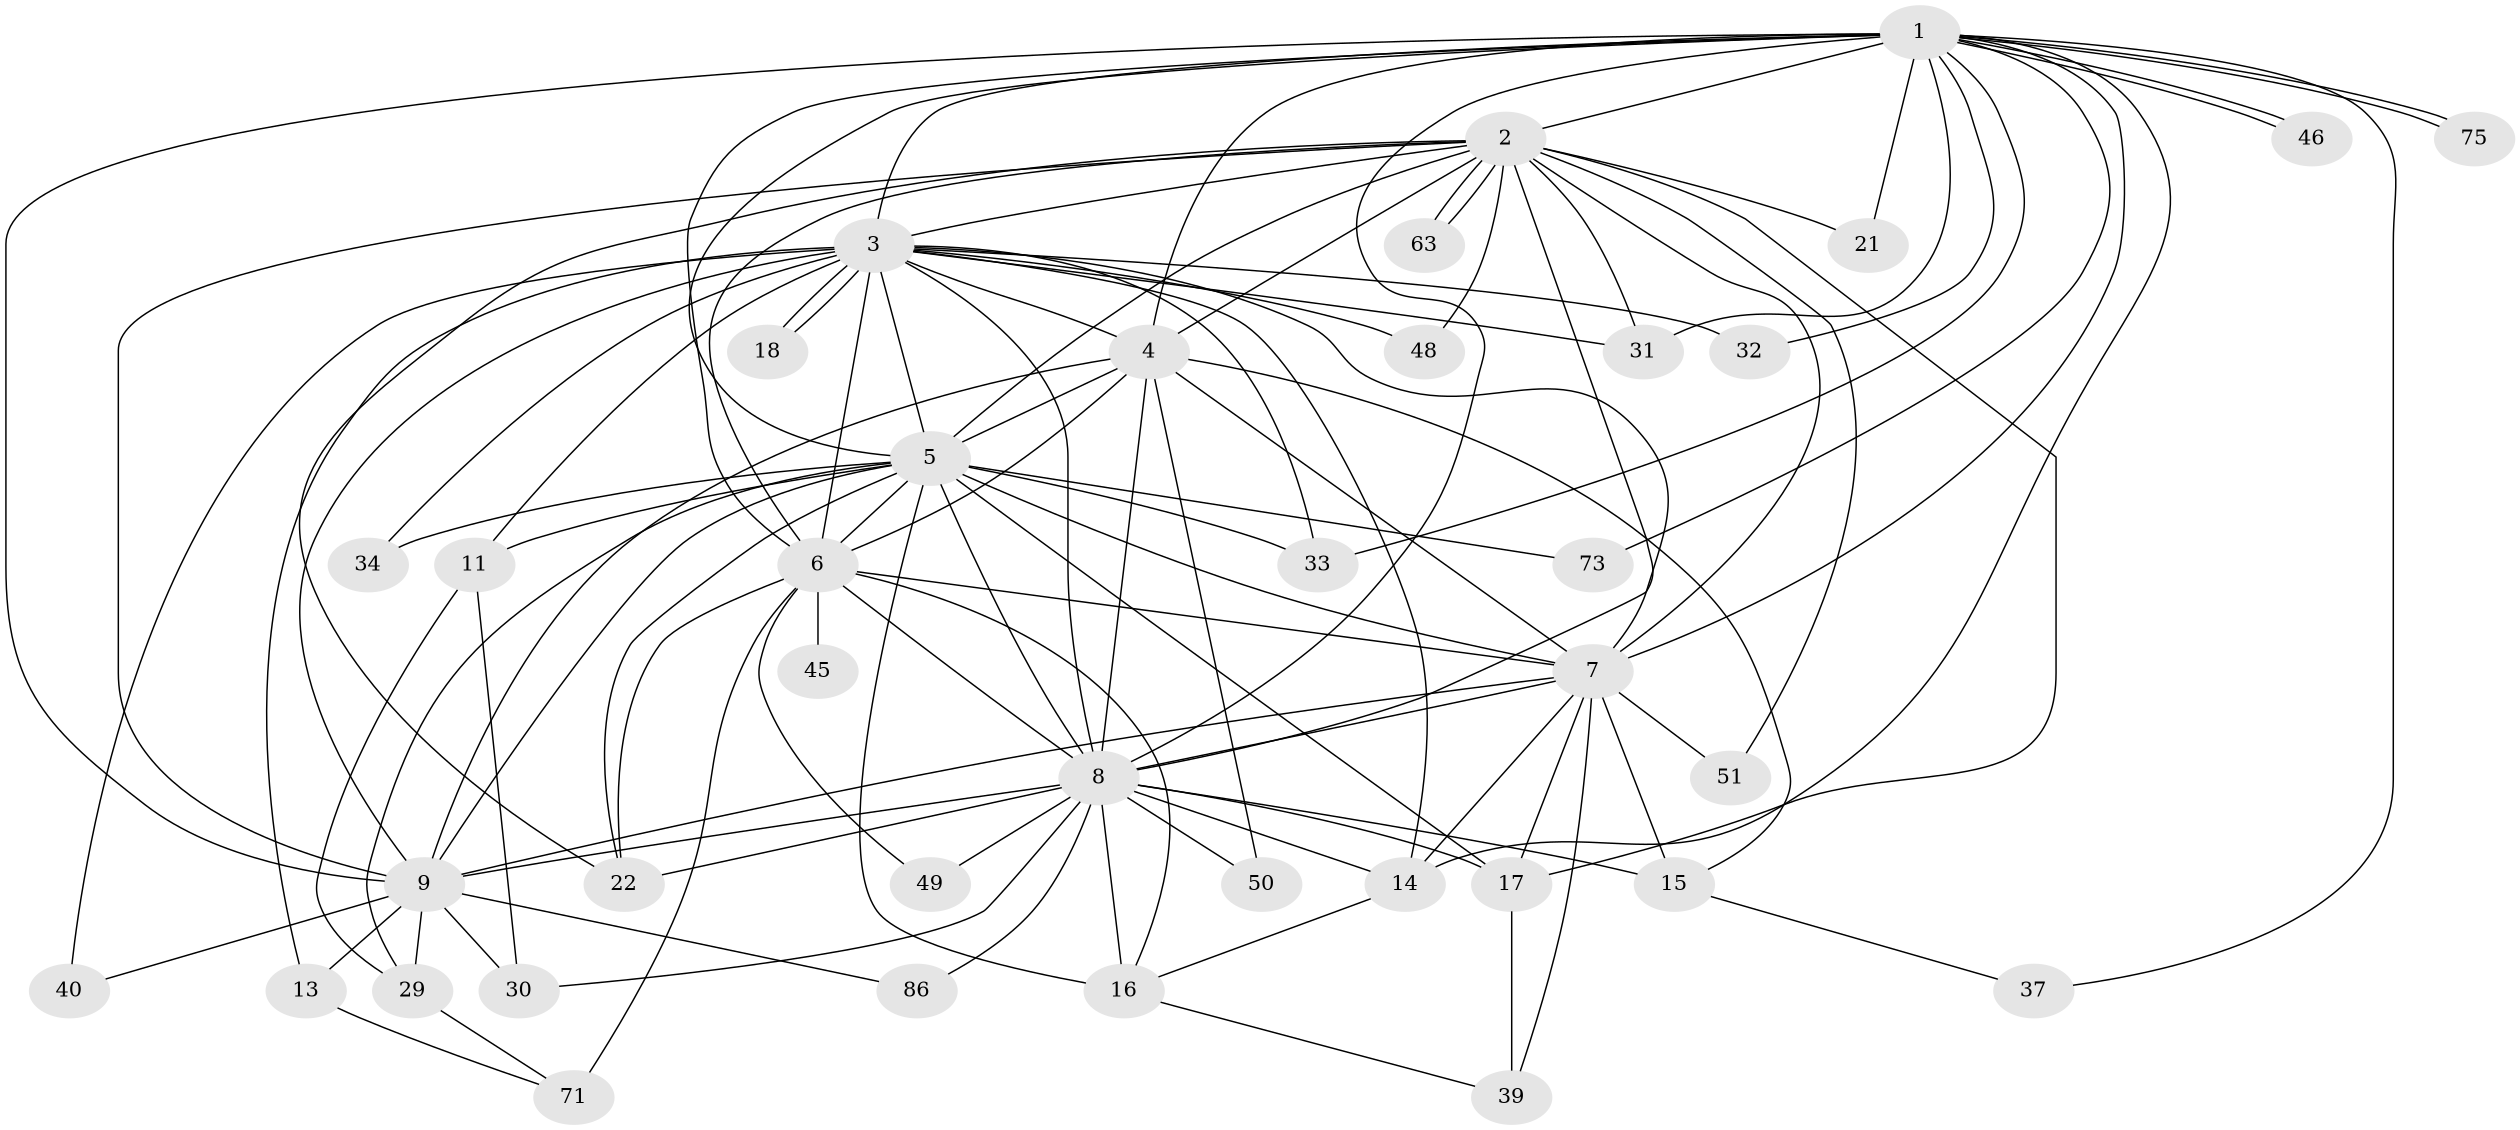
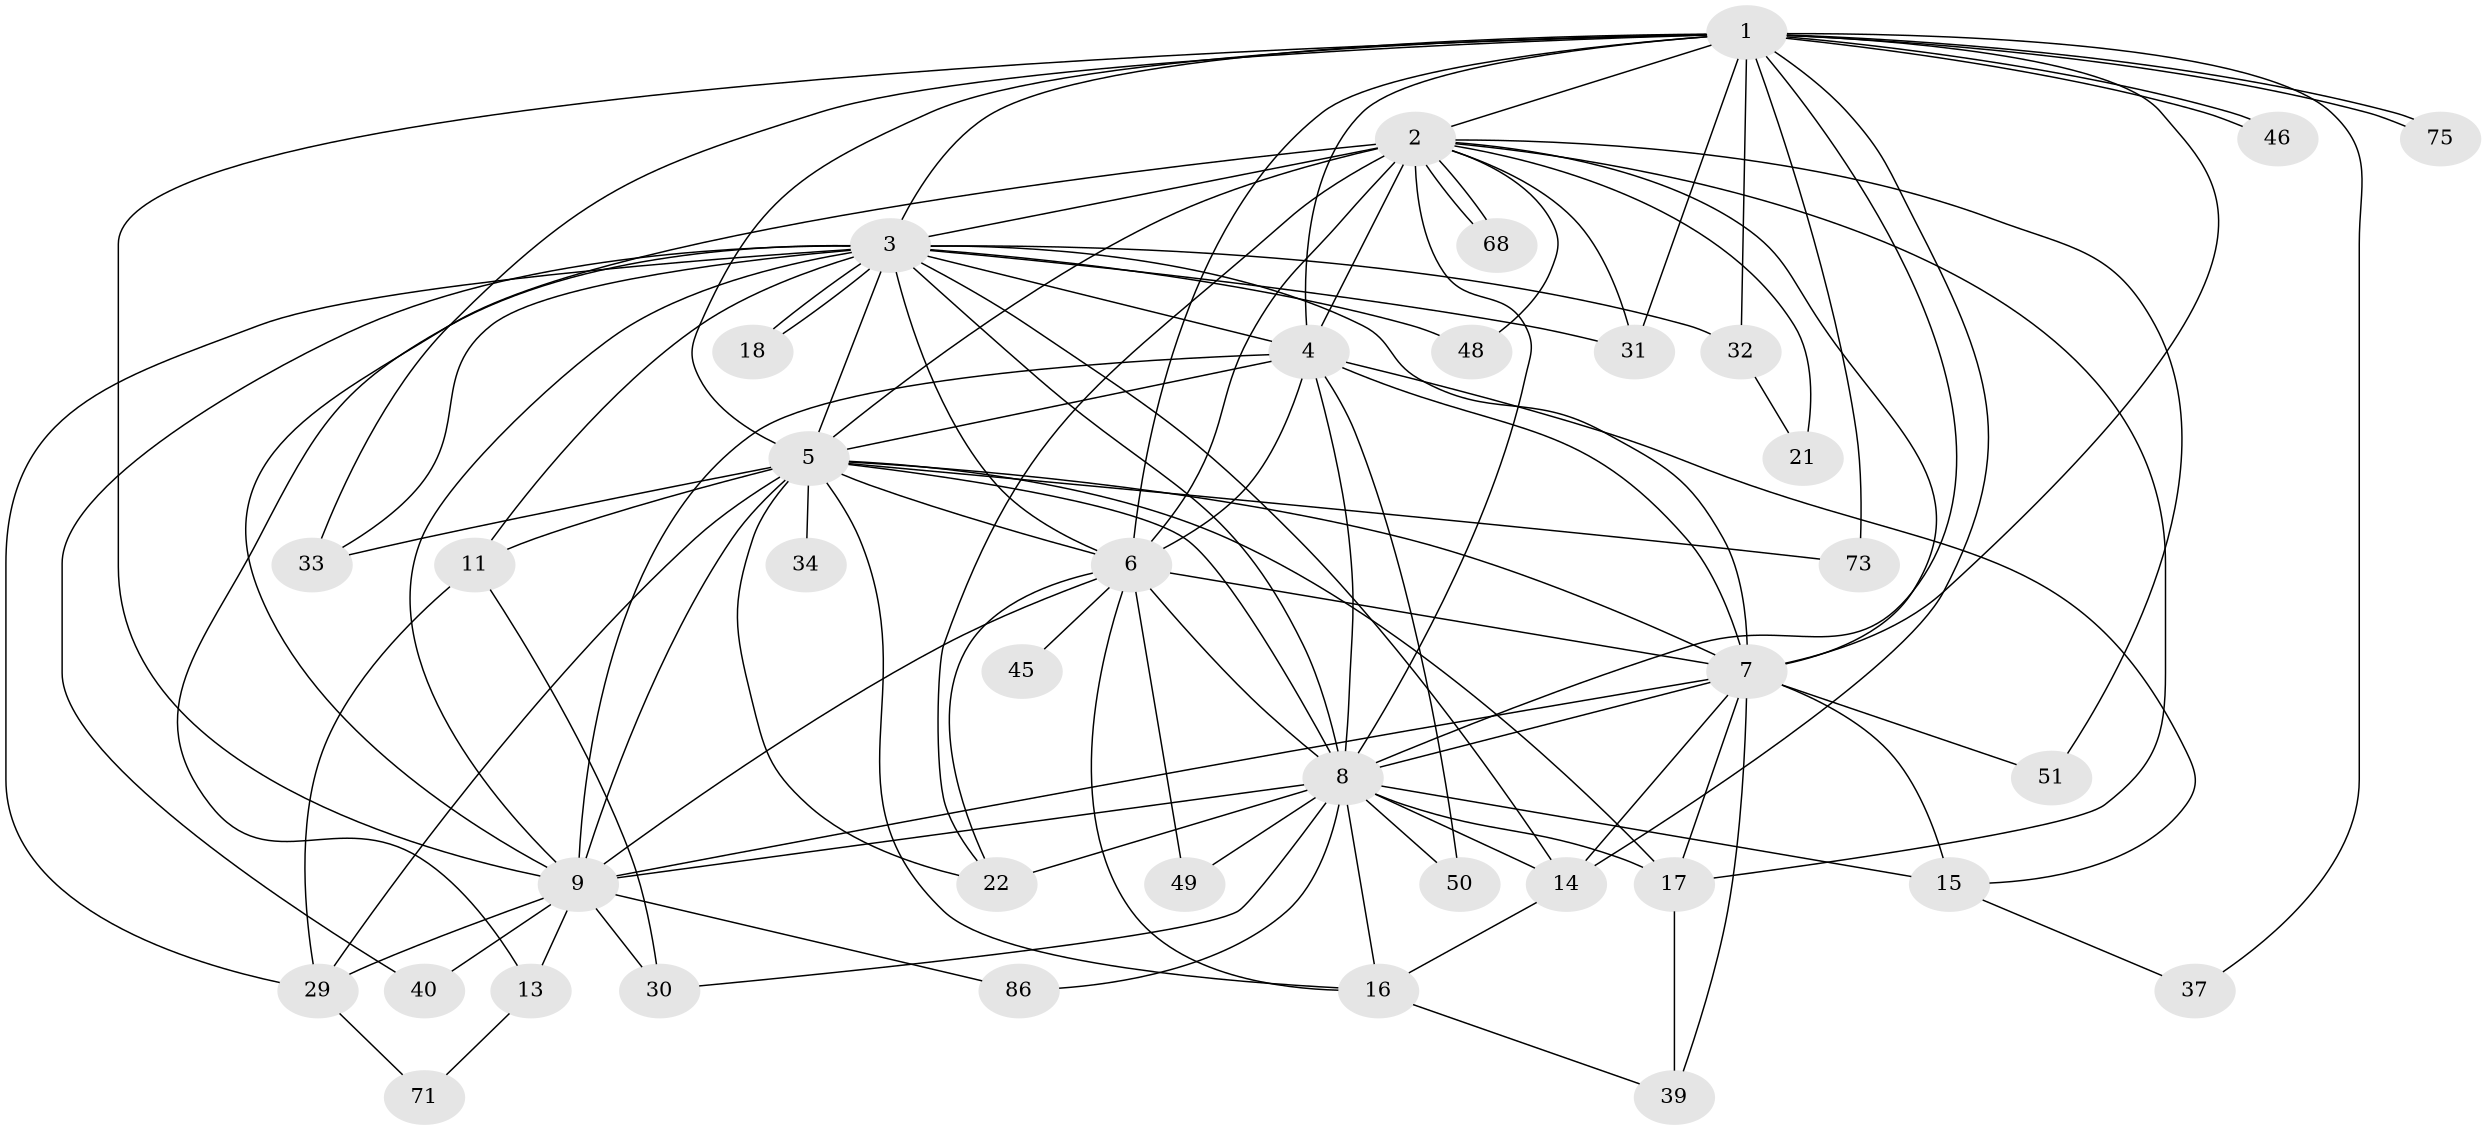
(1894, 139) -> (1772, 405)
(1424, 246) -> (1497, 246)
(591, 363) -> (93, 398)
(707, 806) -> (841, 704)
